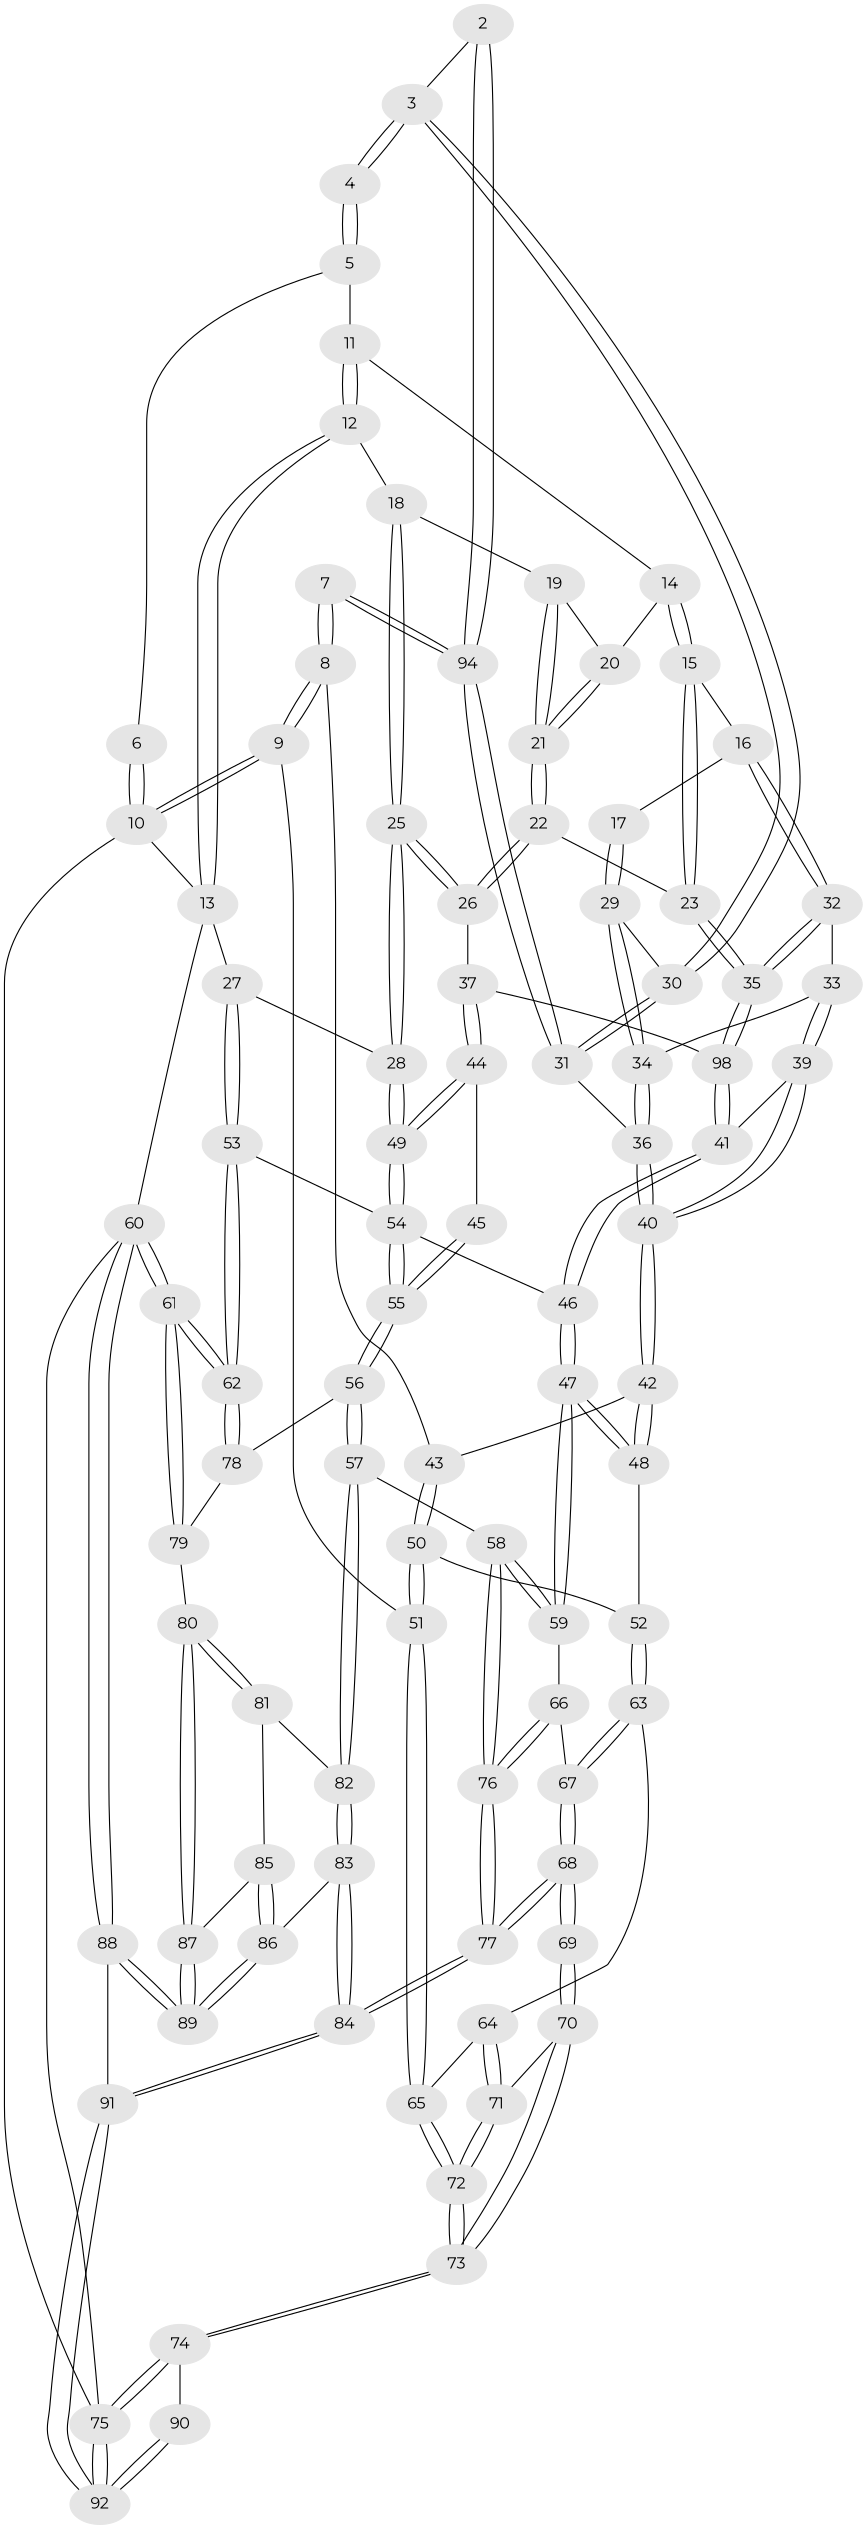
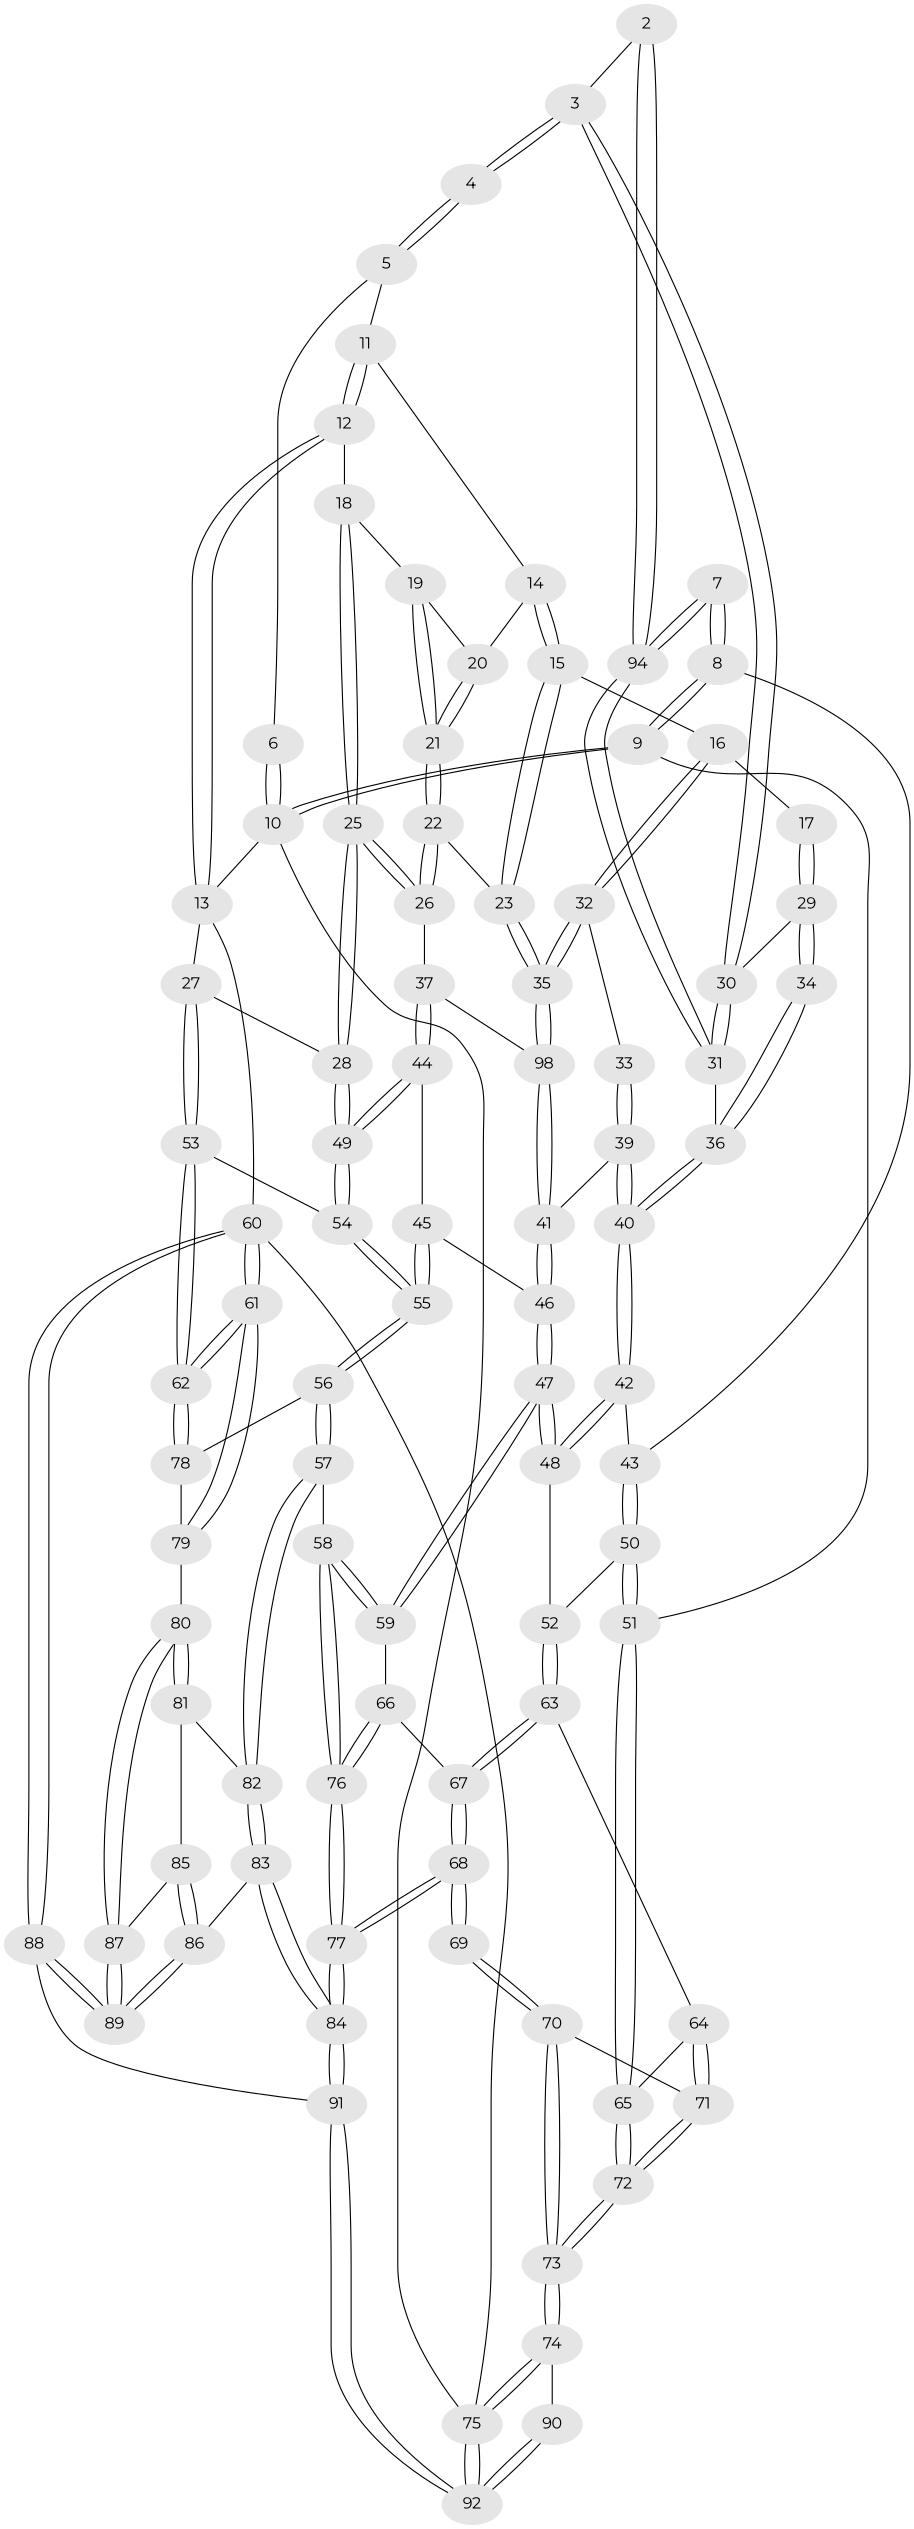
(737, 1024) -> none
(482, 1265) -> (475, 1259)
